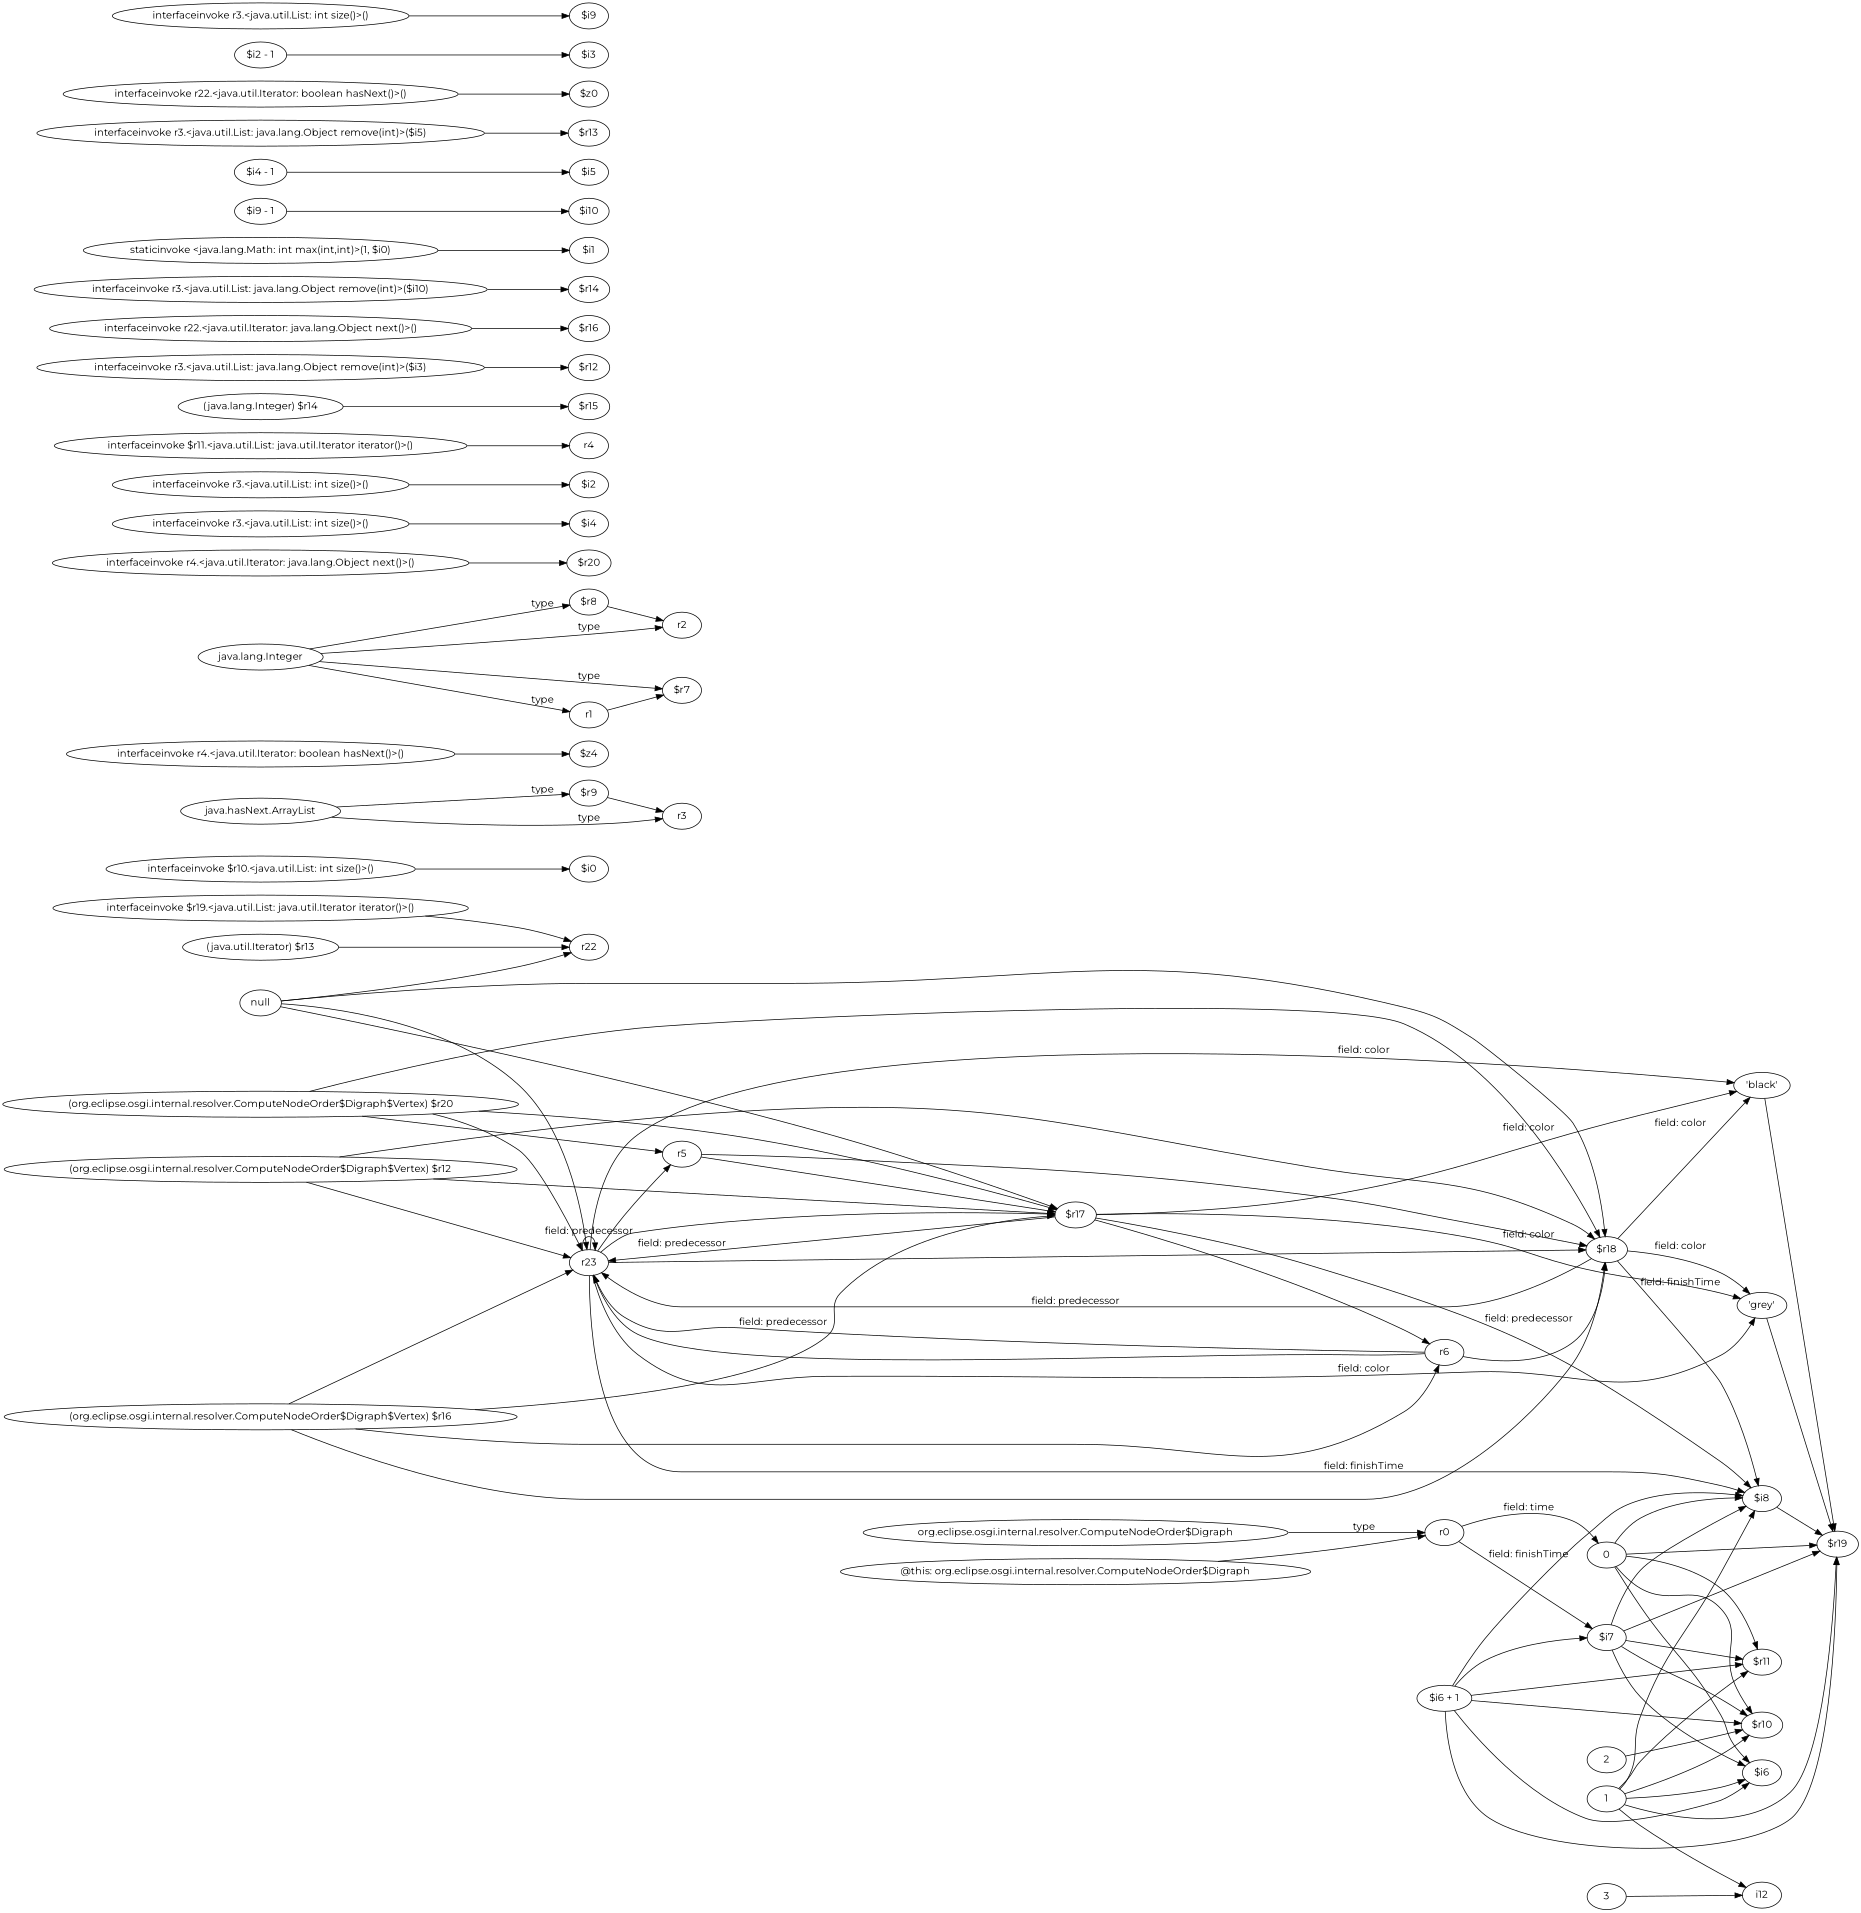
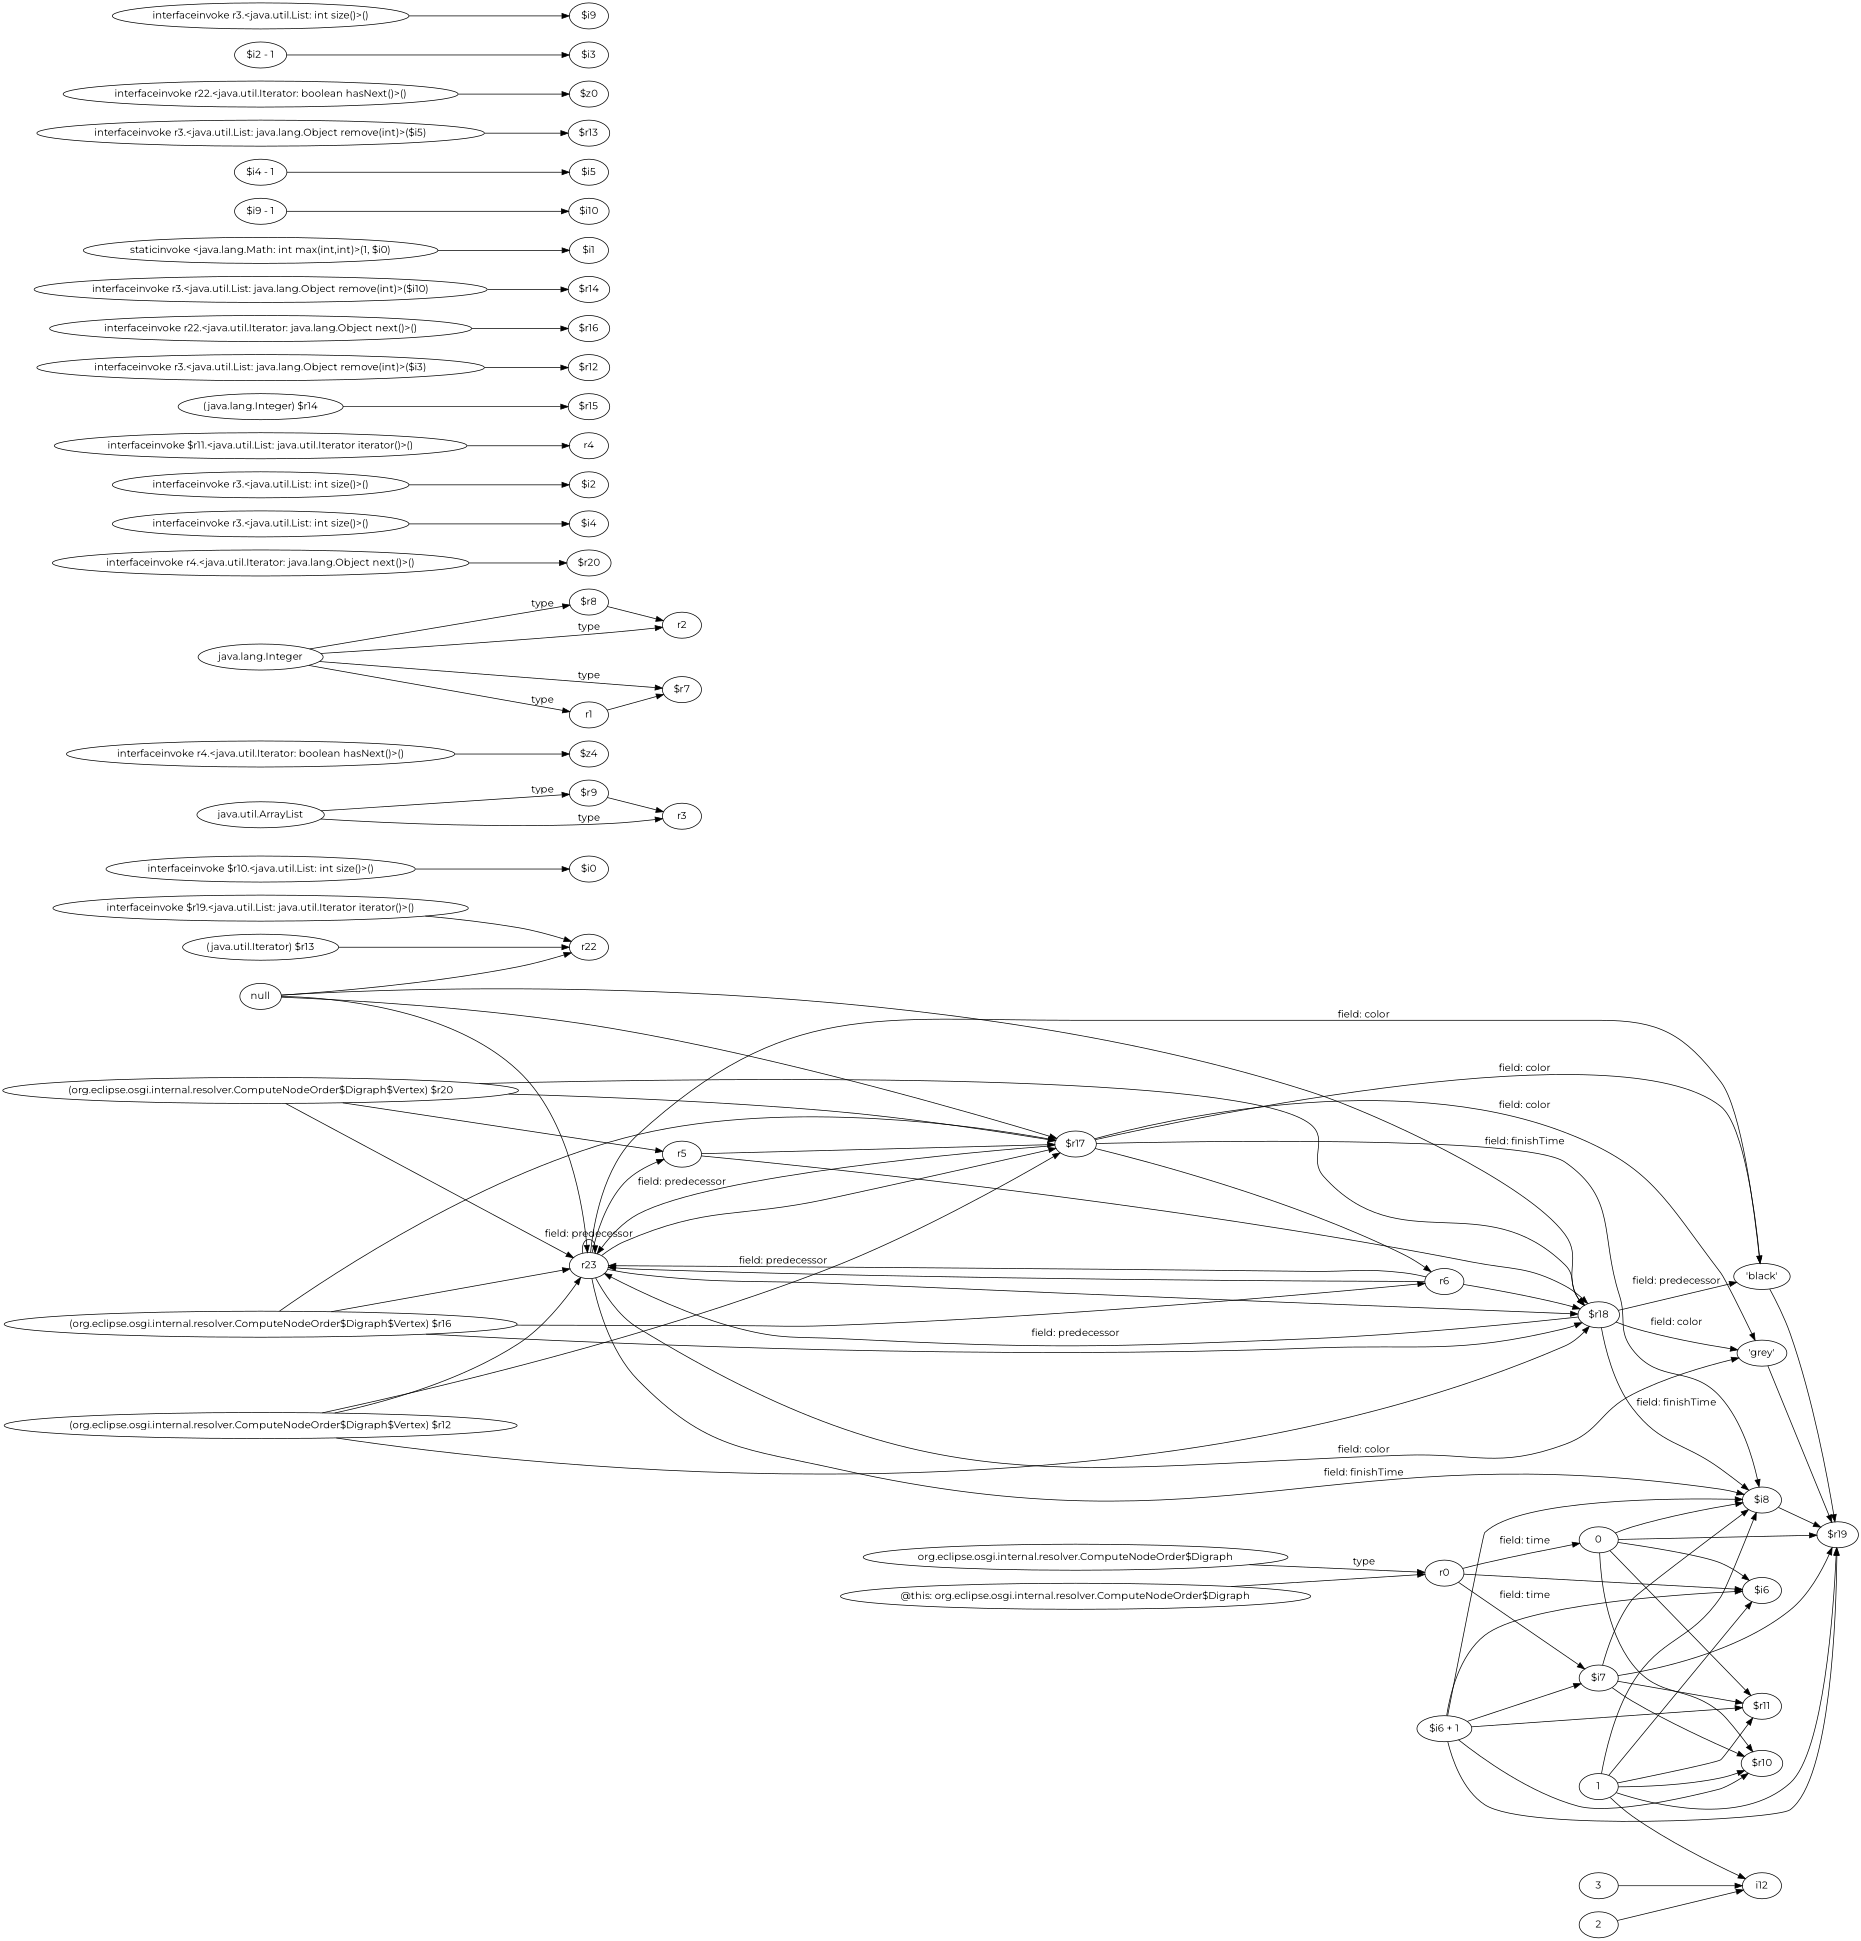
(261, 811) -> (261, 815)
(1681, 1123) -> (1677, 1281)
(1529, 1319) -> (1525, 1141)
(1529, 1555) -> (1525, 1595)
(1671, 1723) -> (1593, 1581)
(1680, 1744) -> (1677, 1906)
